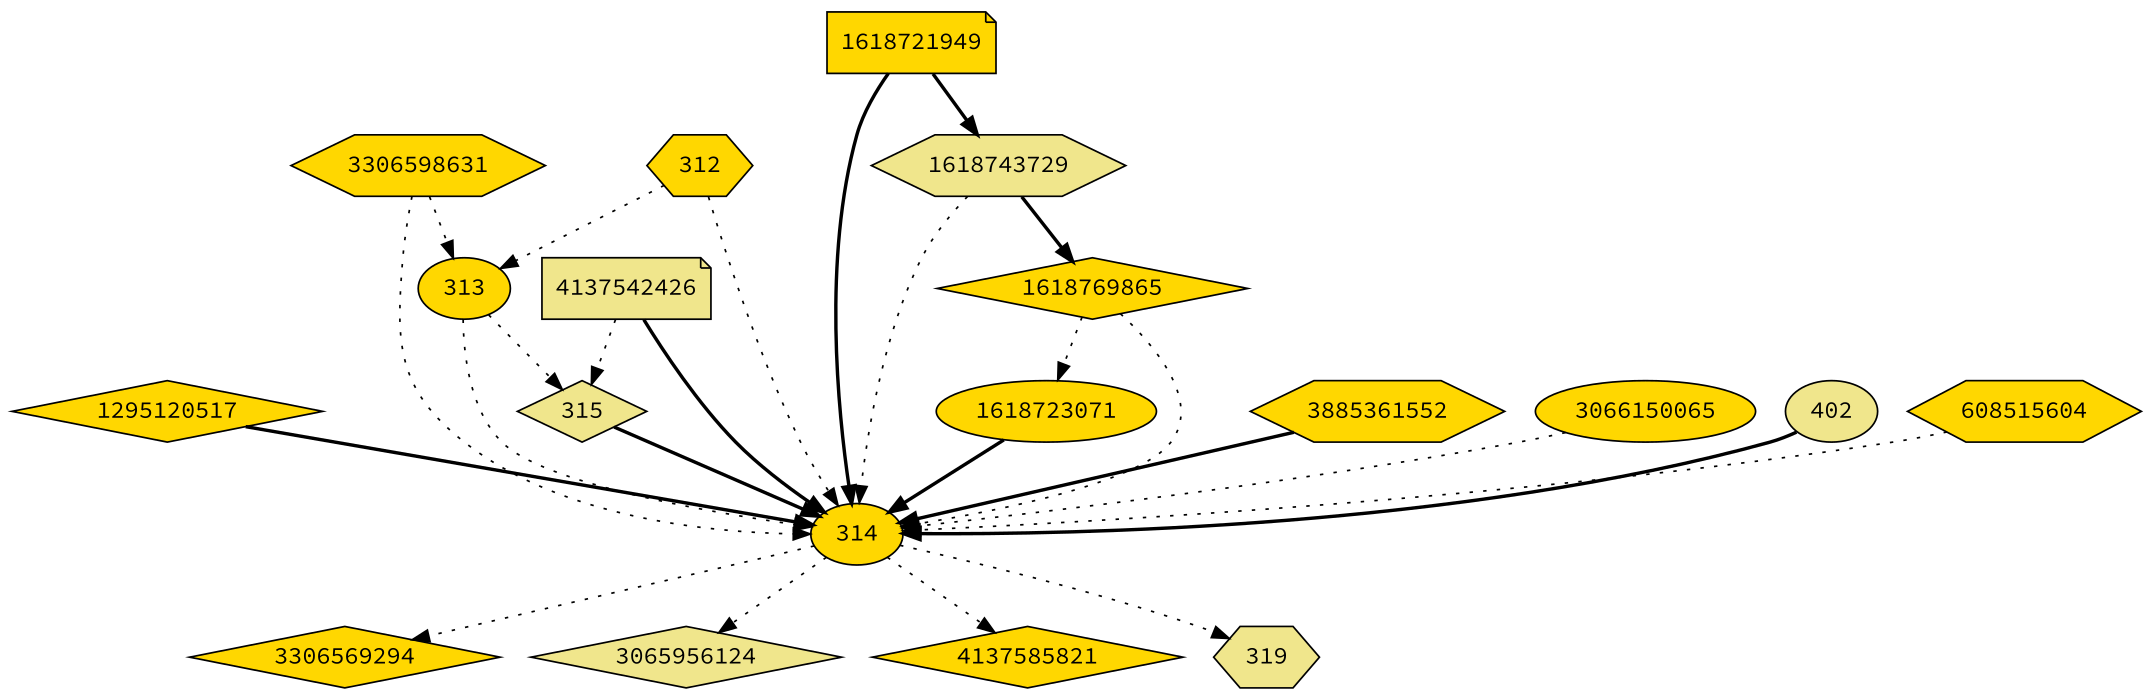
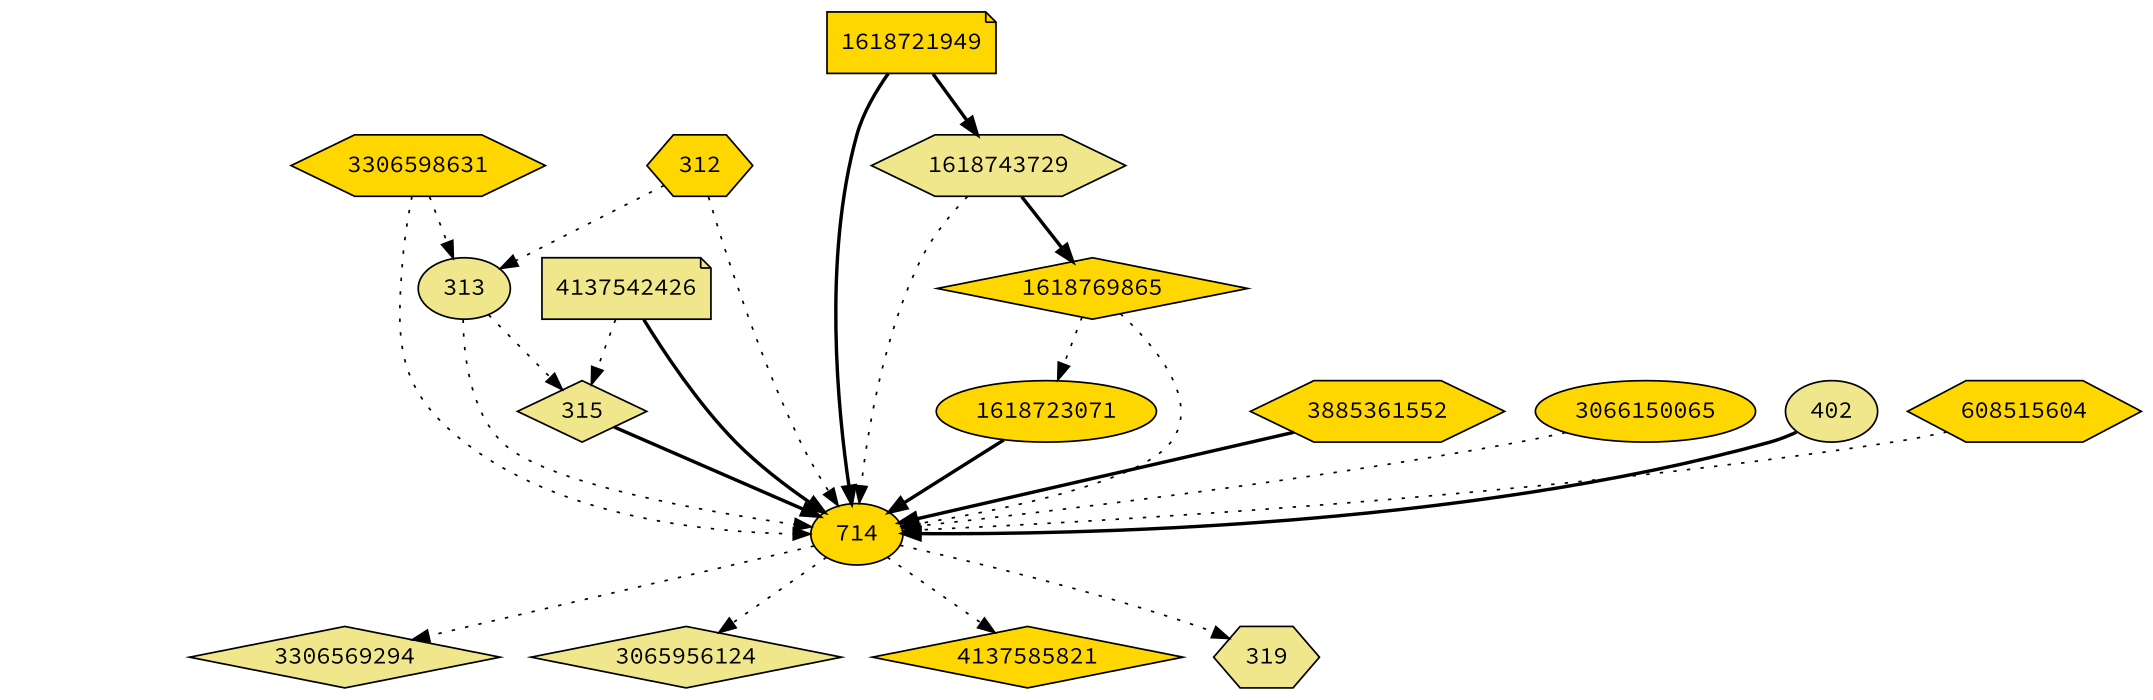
(464, 288) -> (464, 288)
(167, 411) -> none
(857, 534) -> (857, 534)
(345, 657) -> (345, 657)
